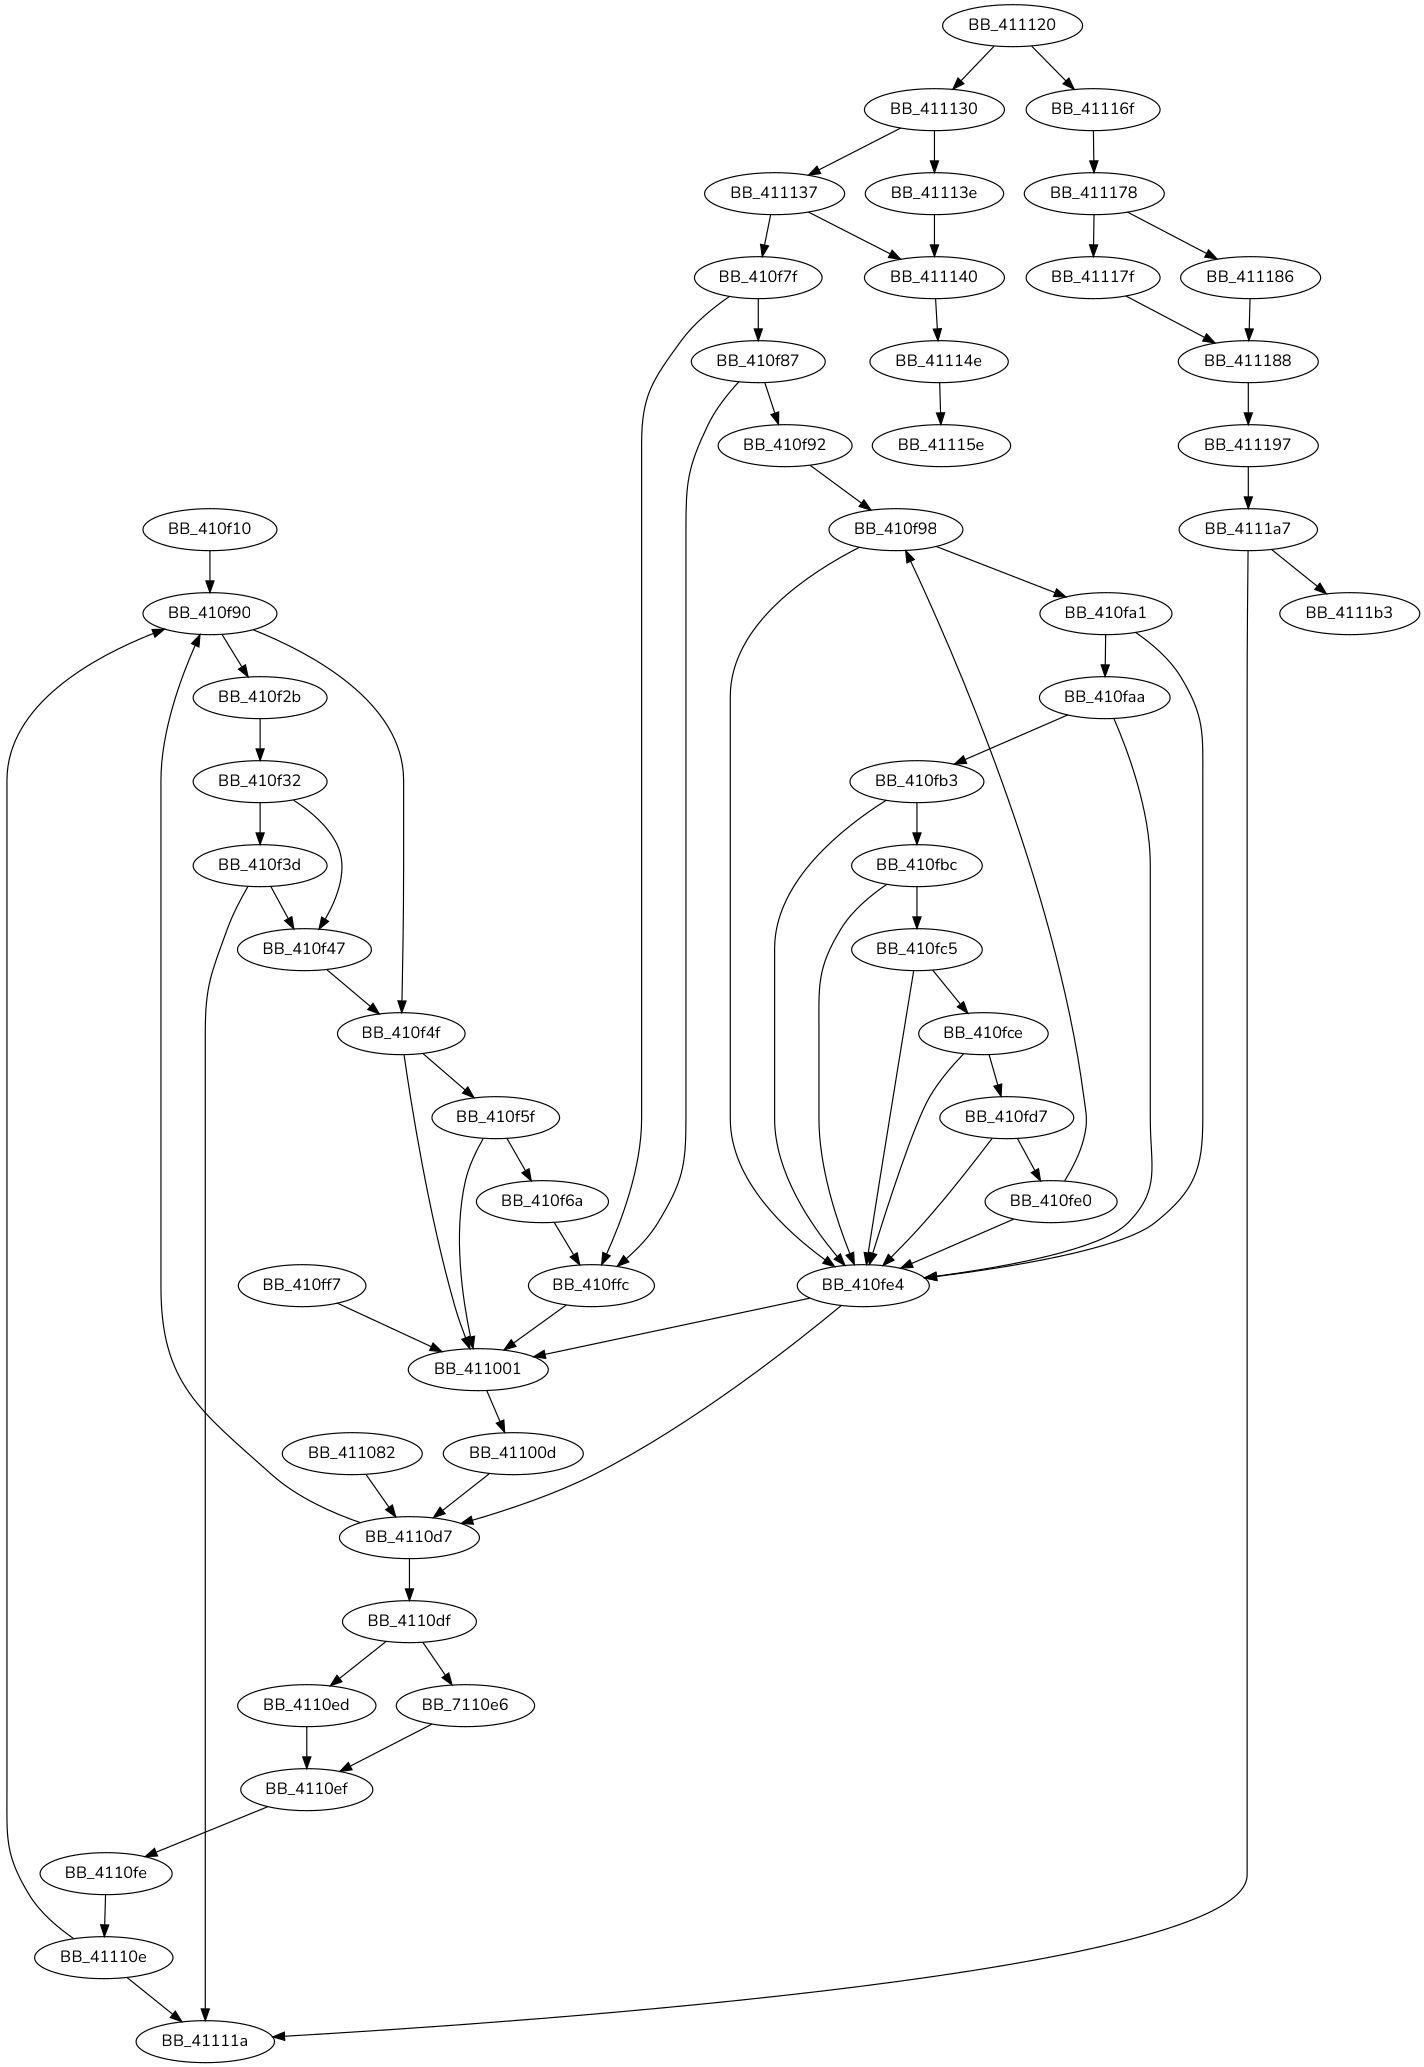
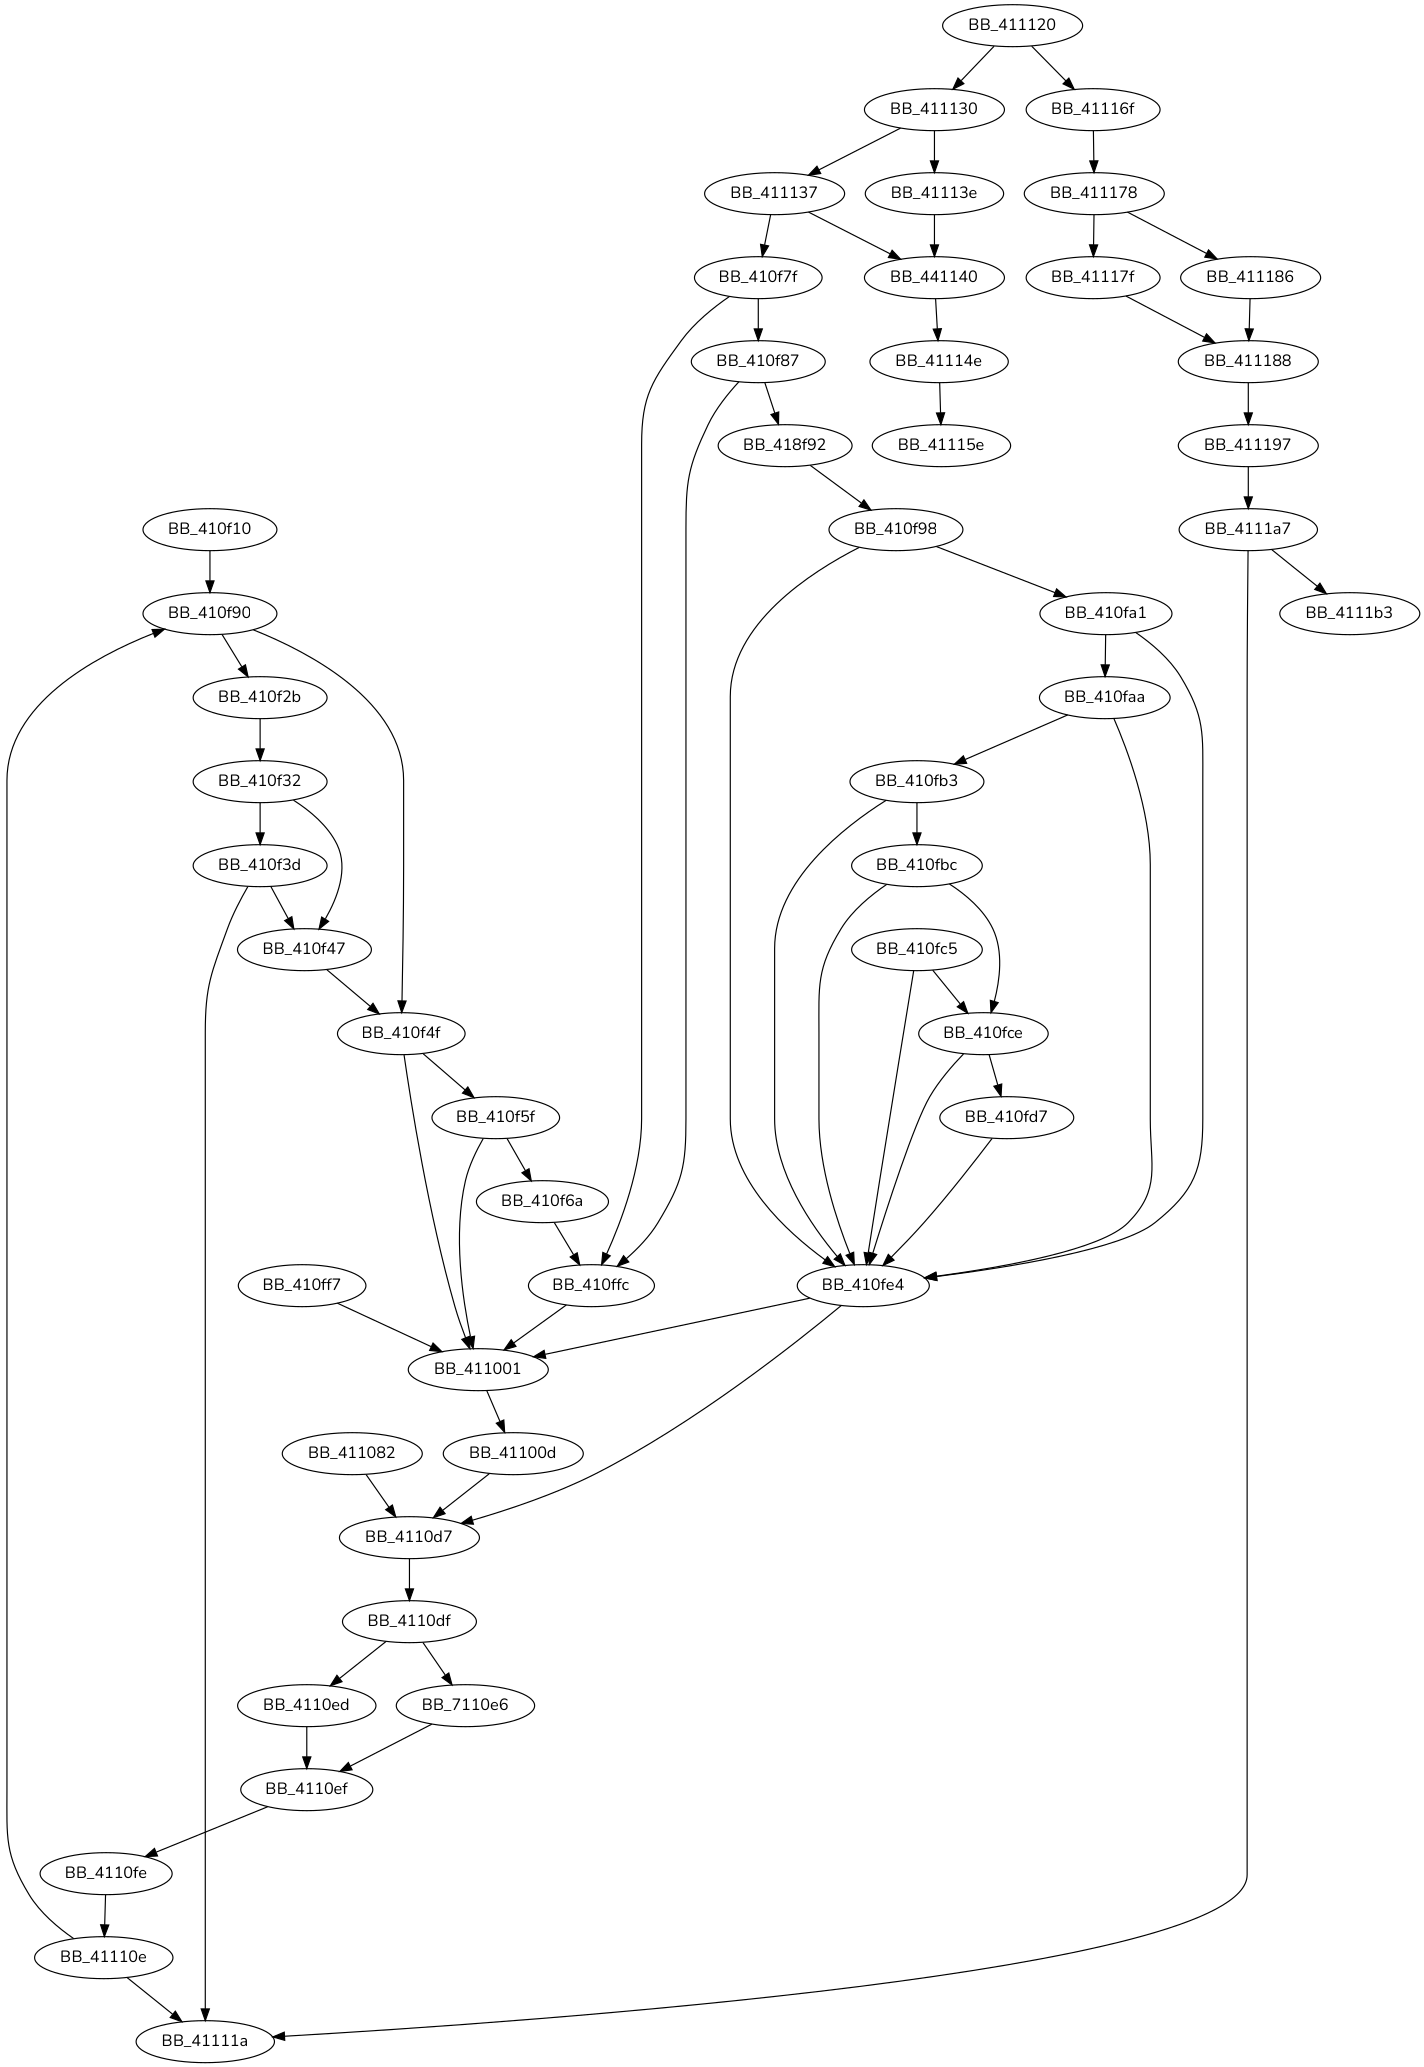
(934, 278) -> (934, 278)
(785, 446) -> (785, 446)
(917, 902) -> (995, 934)
(161, 1128) -> none
(1051, 1202) -> none
